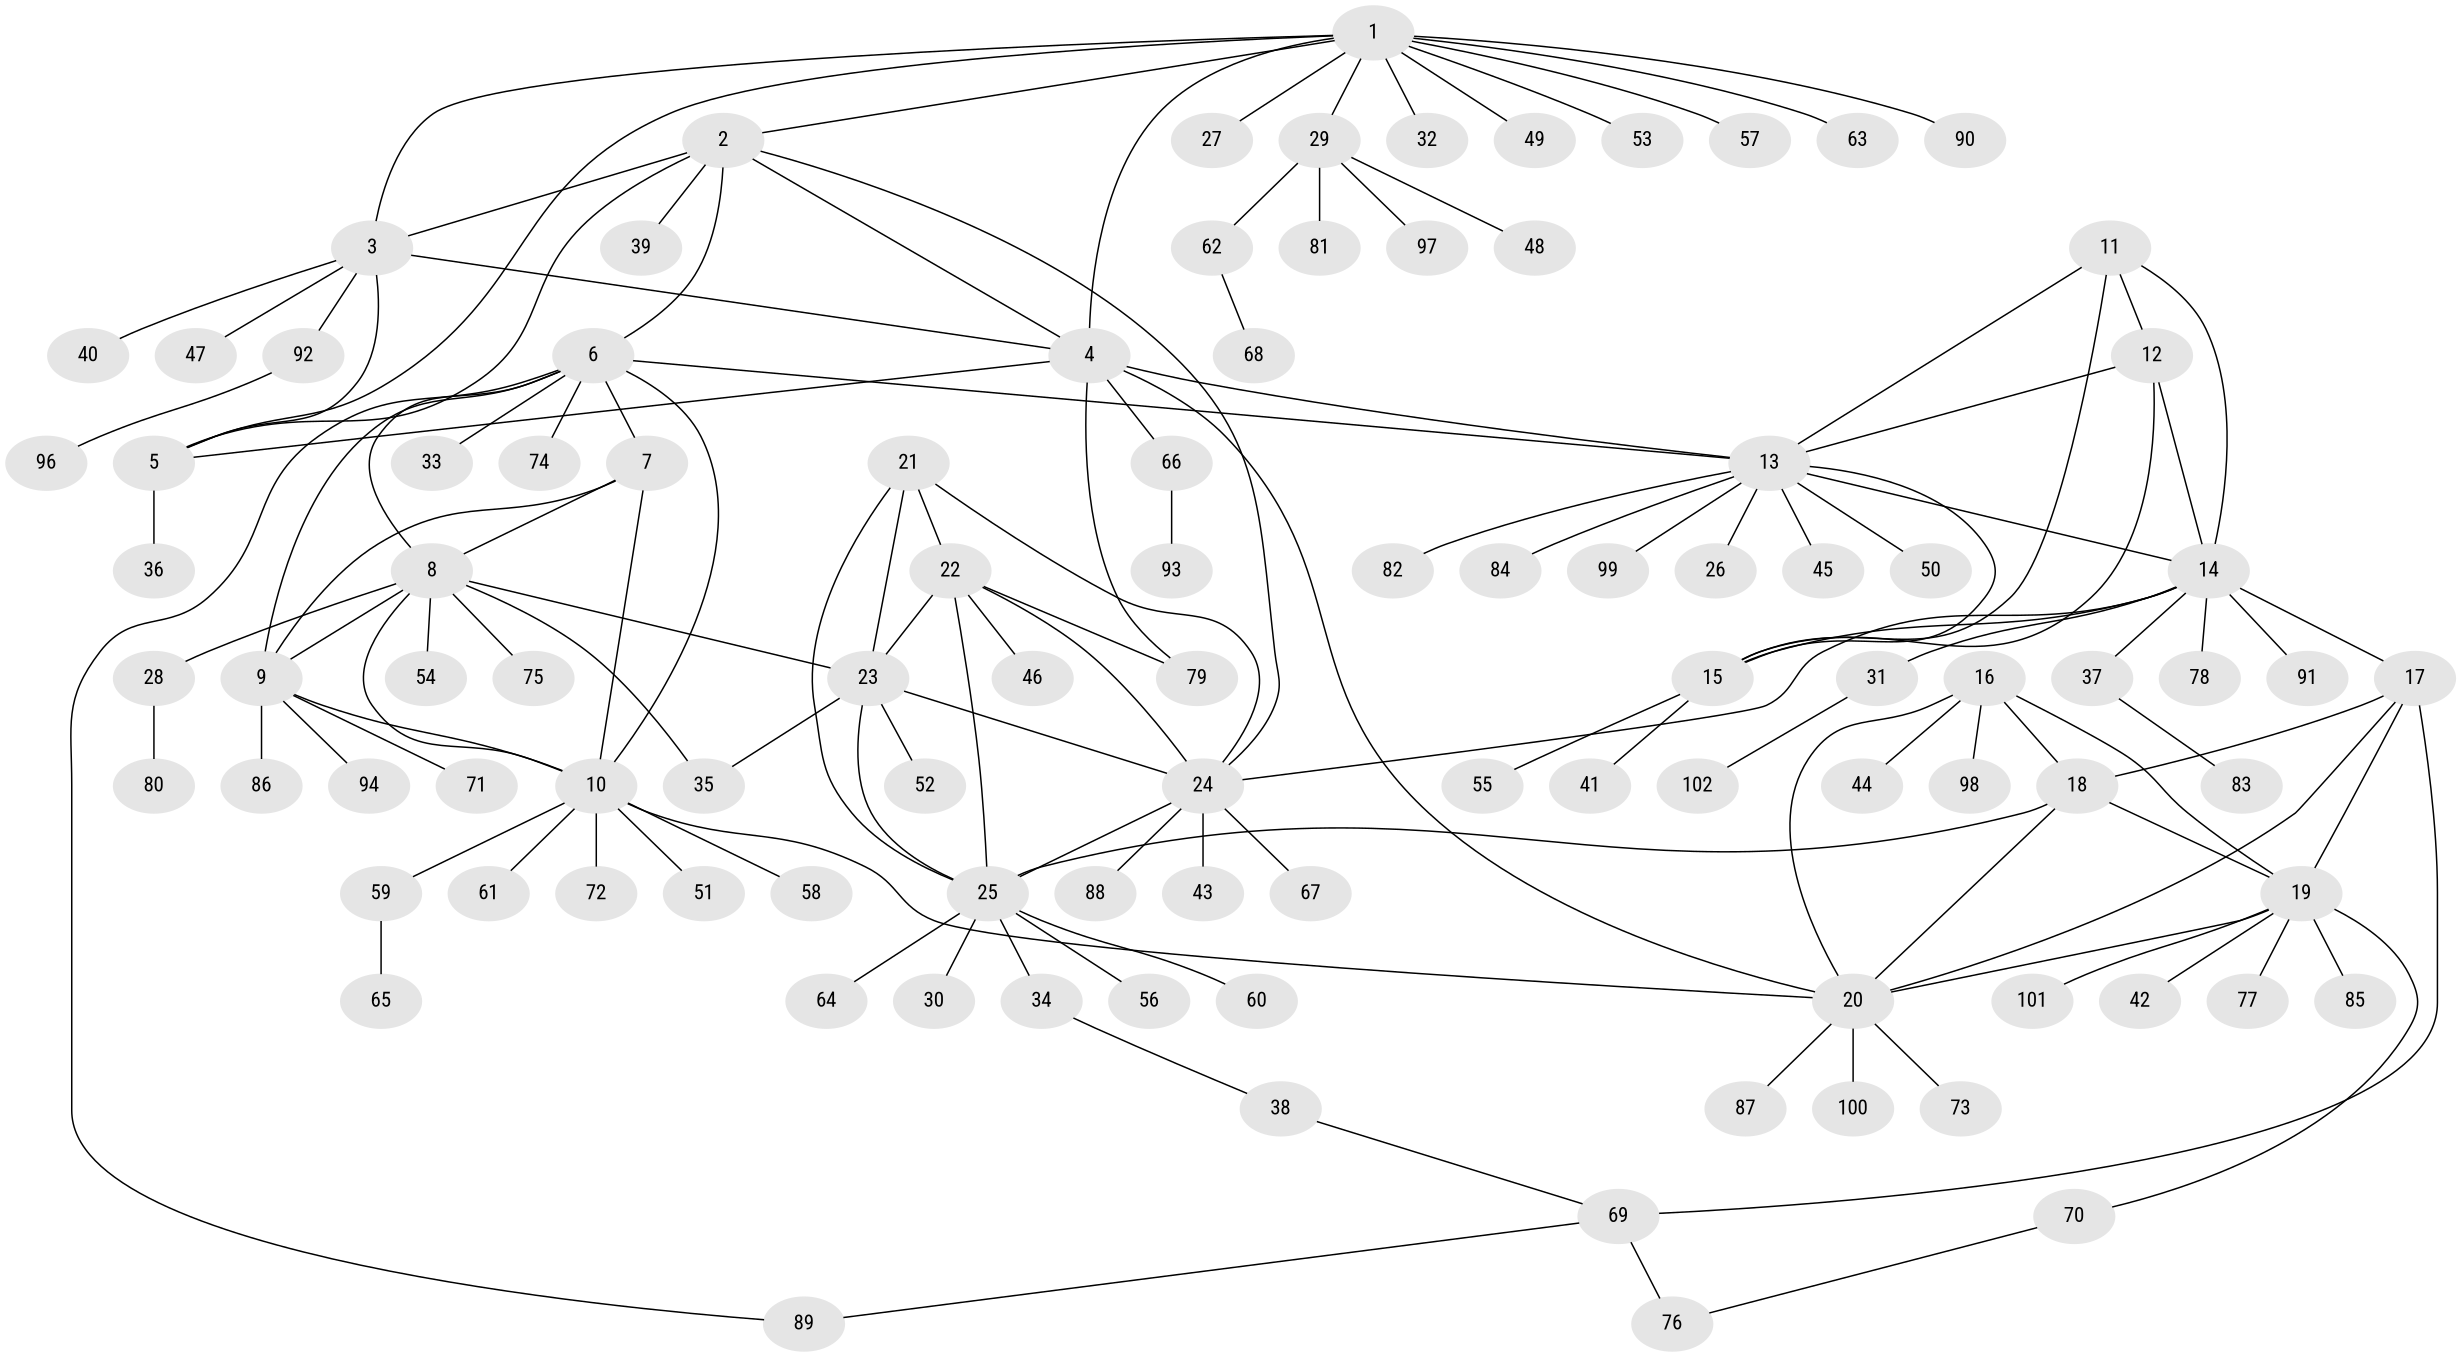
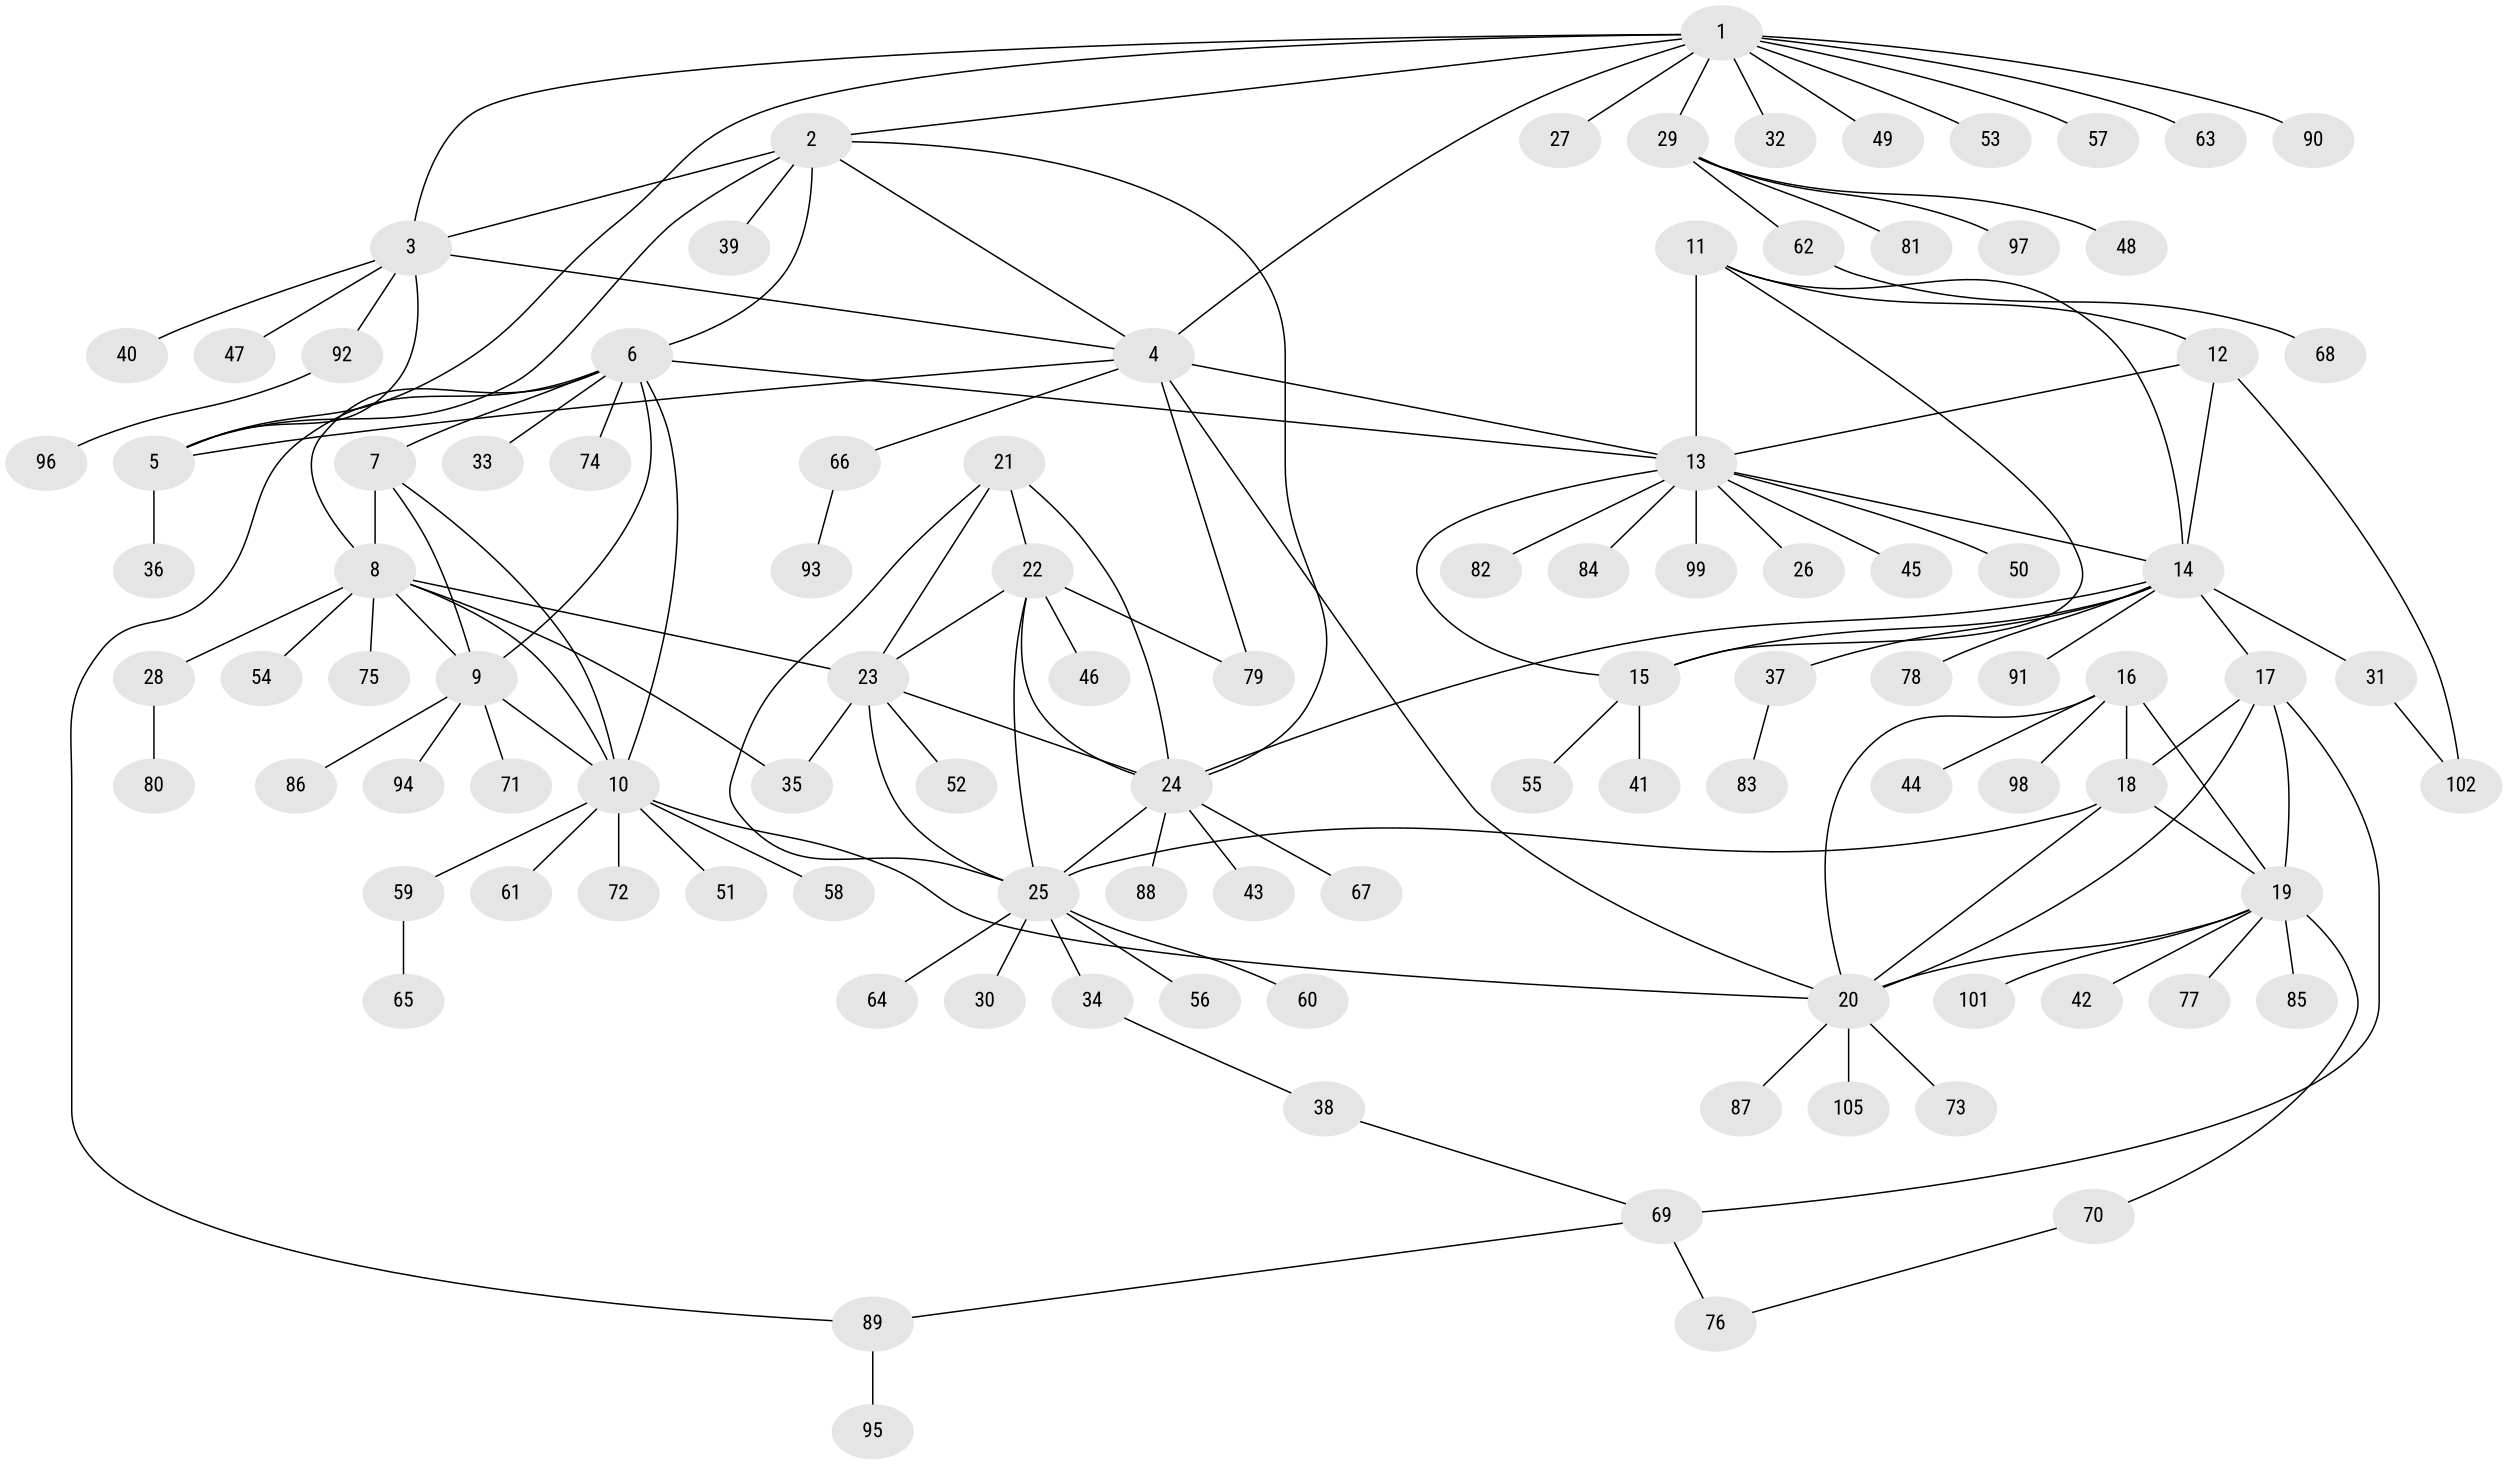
(2020, 639) -> (2375, 554)
(1853, 1109) -> (1849, 1109)
none -> (873, 1432)
